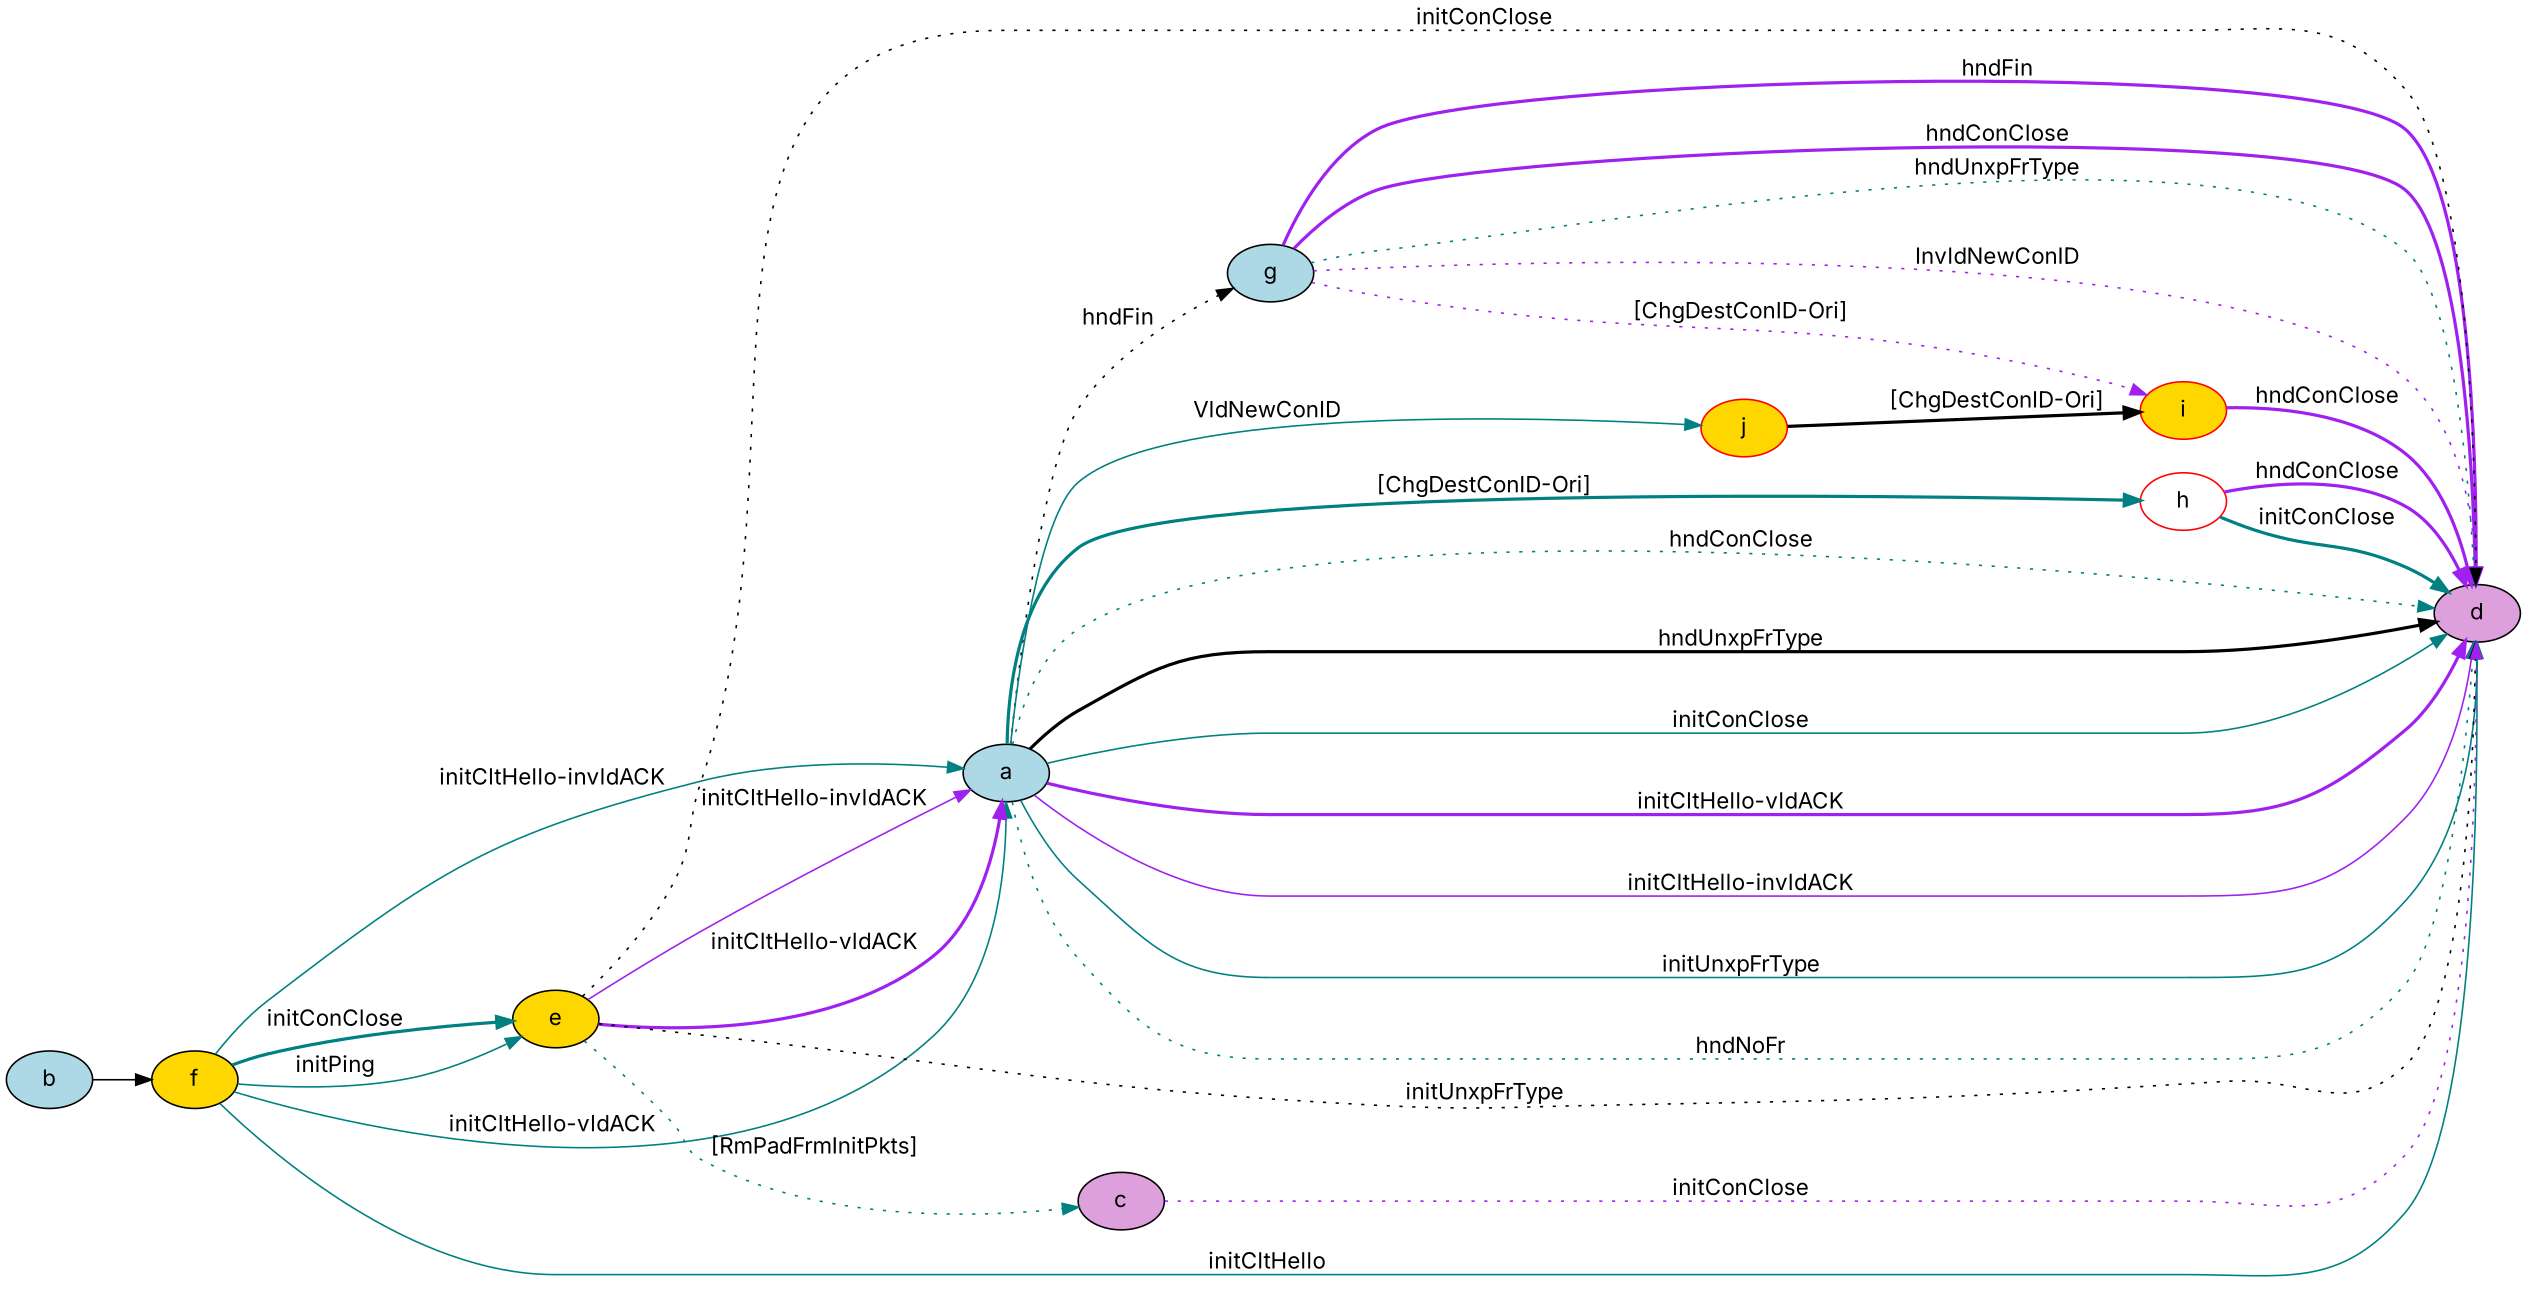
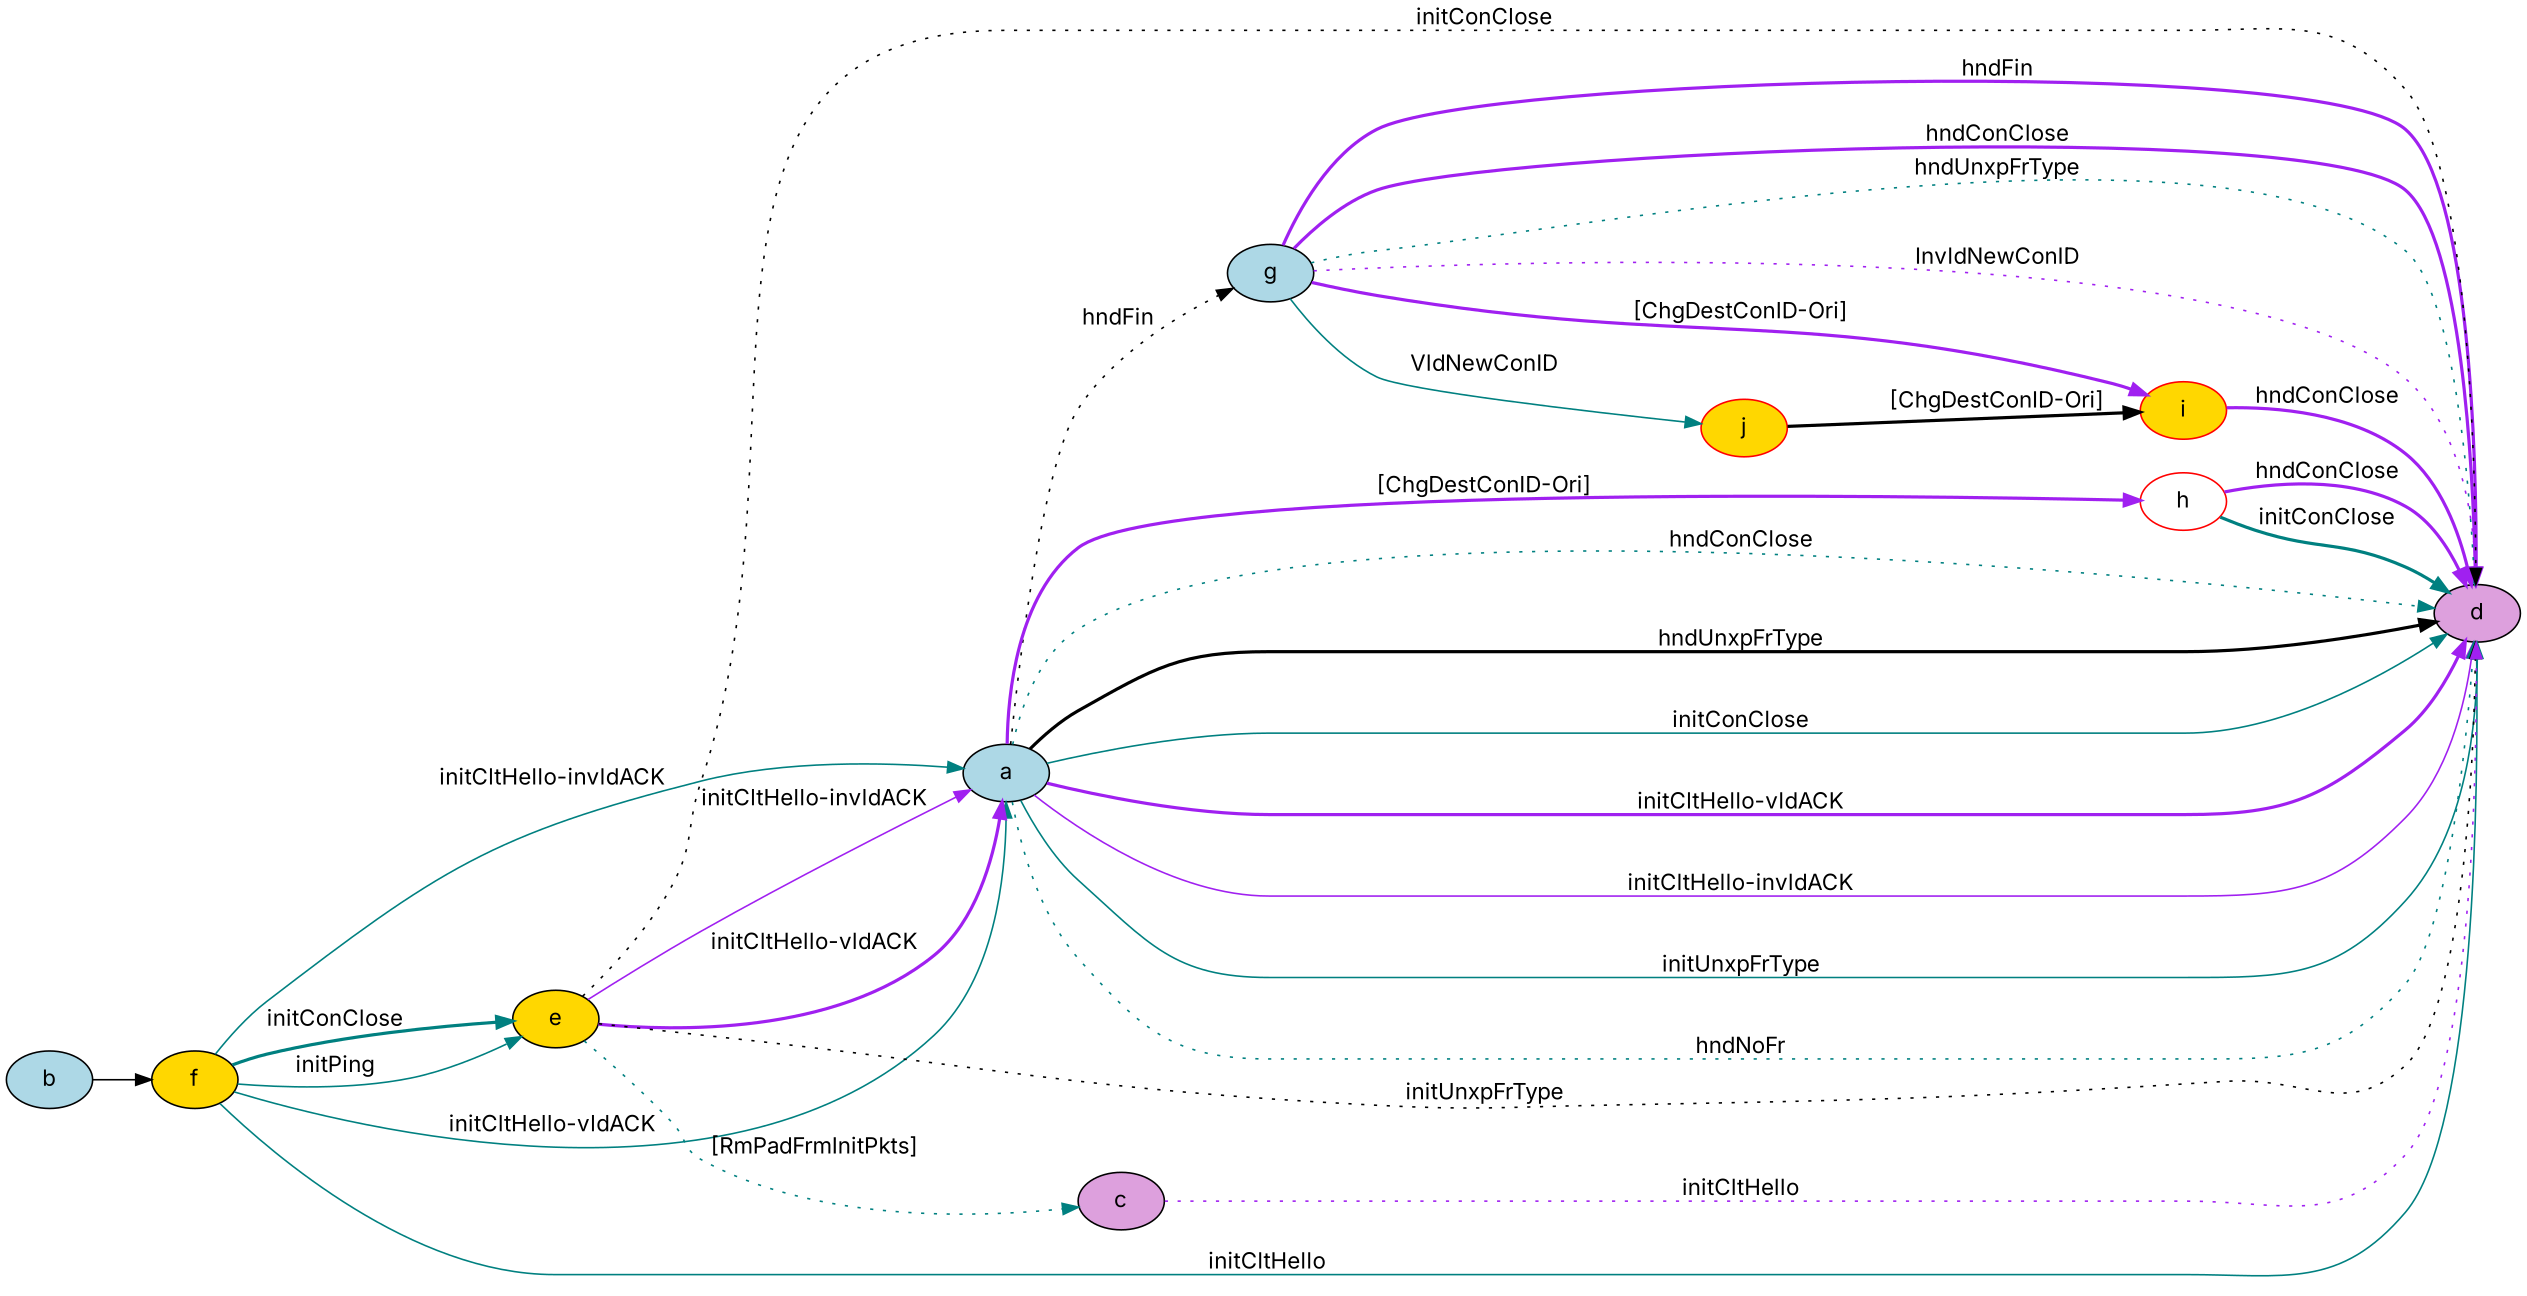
(1723, 329) -> (1723, 329)
(1240, 433) -> (1472, 396)
(1491, 500) -> (1491, 500)
(1744, 1189) -> (1744, 1189)
